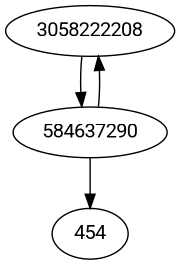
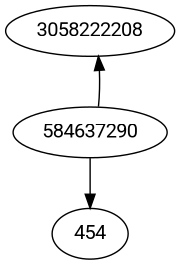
(81, 74) -> none
